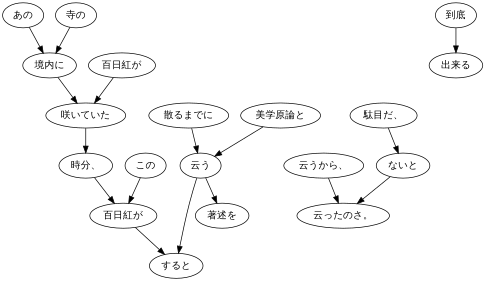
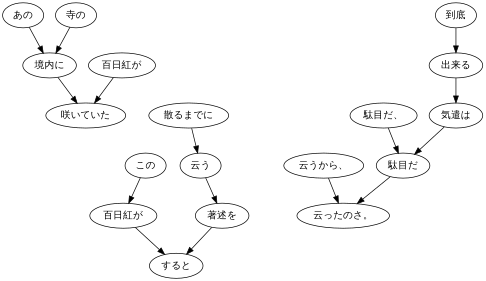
(281, 116) -> none
none -> (456, 116)
(86, 166) -> none
(403, 166) -> (403, 166)
(187, 212) -> (202, 238)
